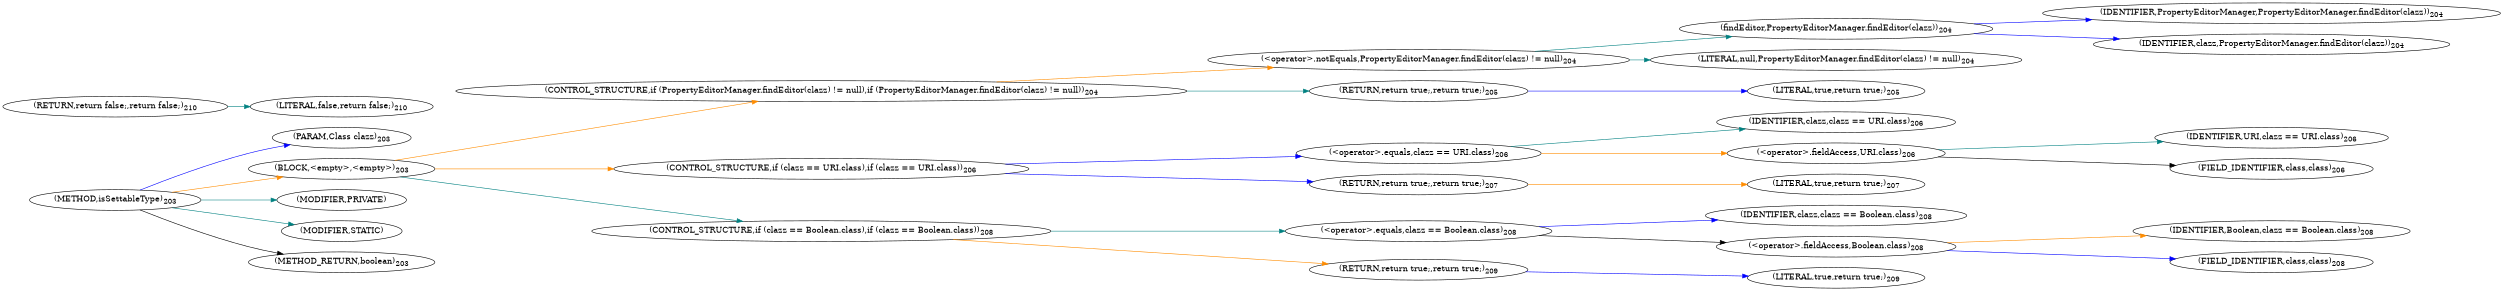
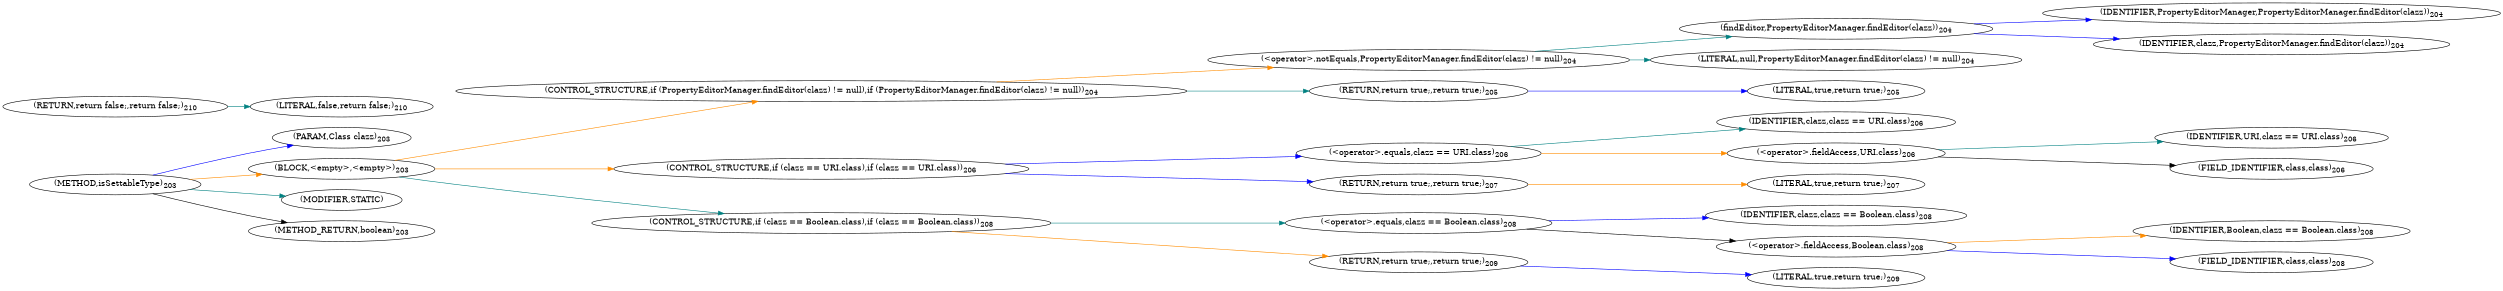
(342, 200) -> none
